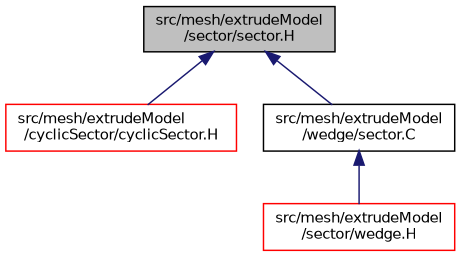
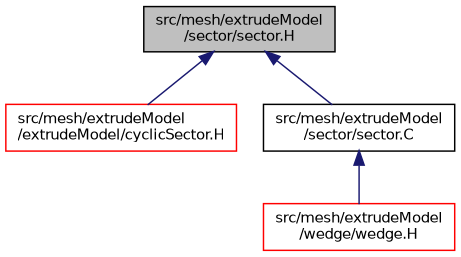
(121, 128) -> (121, 128)
(359, 128) -> (359, 128)
(359, 227) -> (359, 227)
